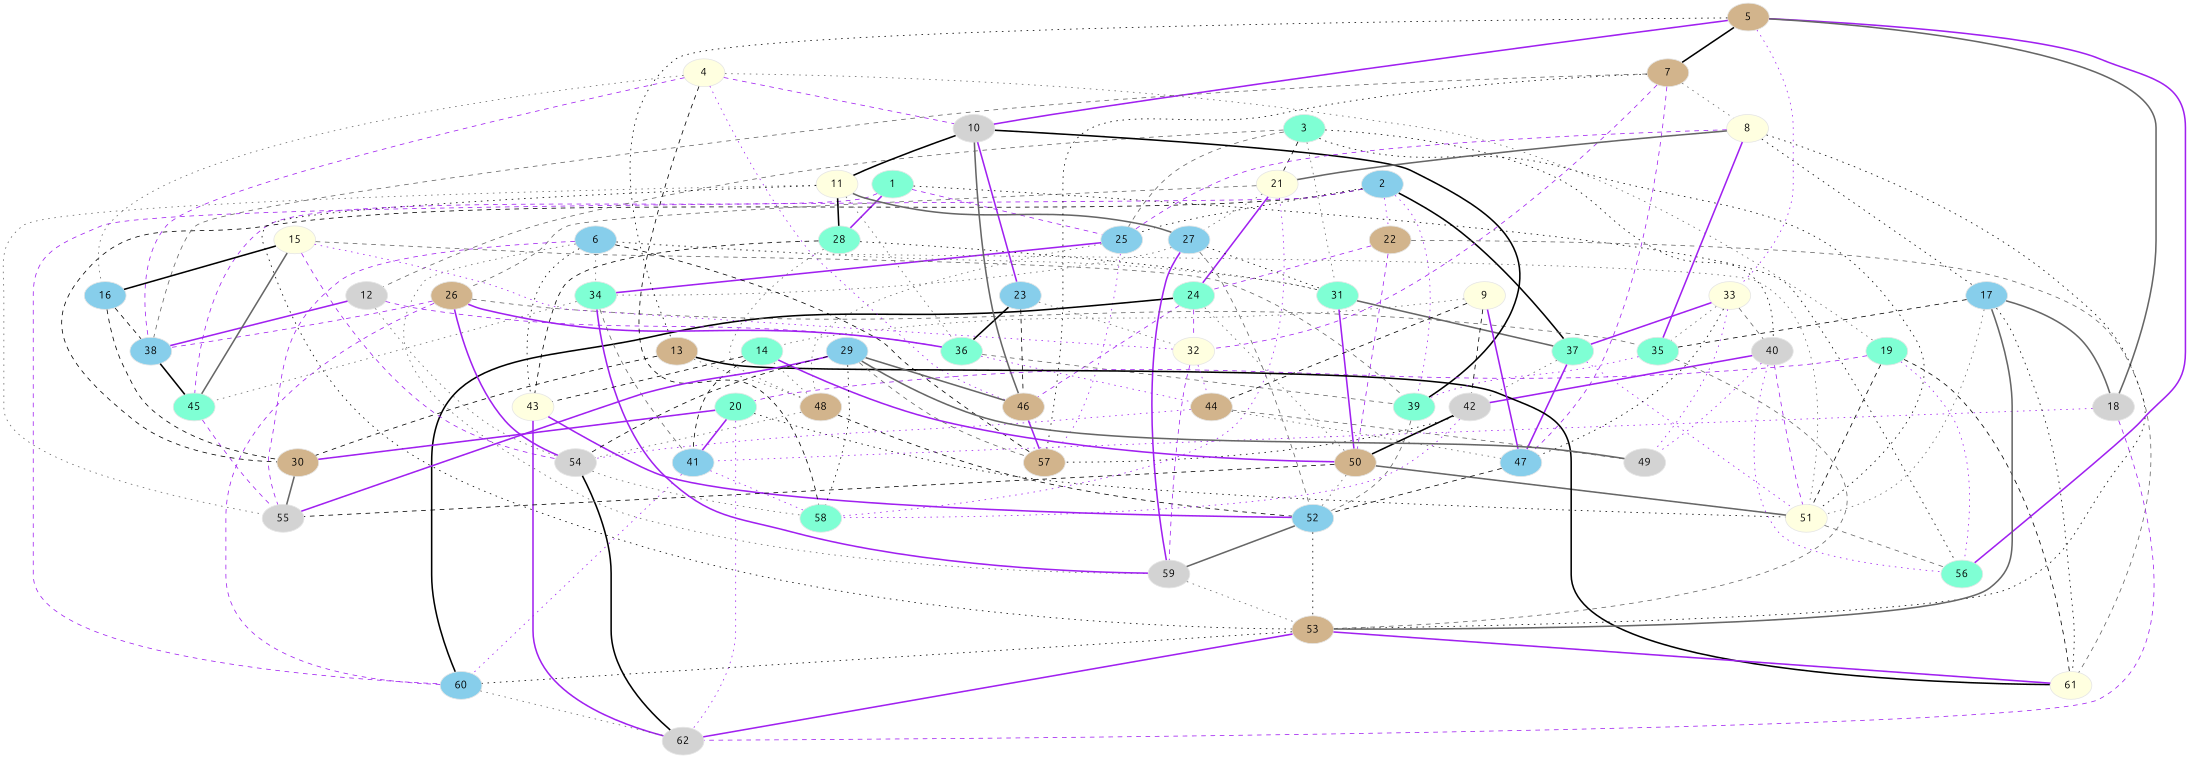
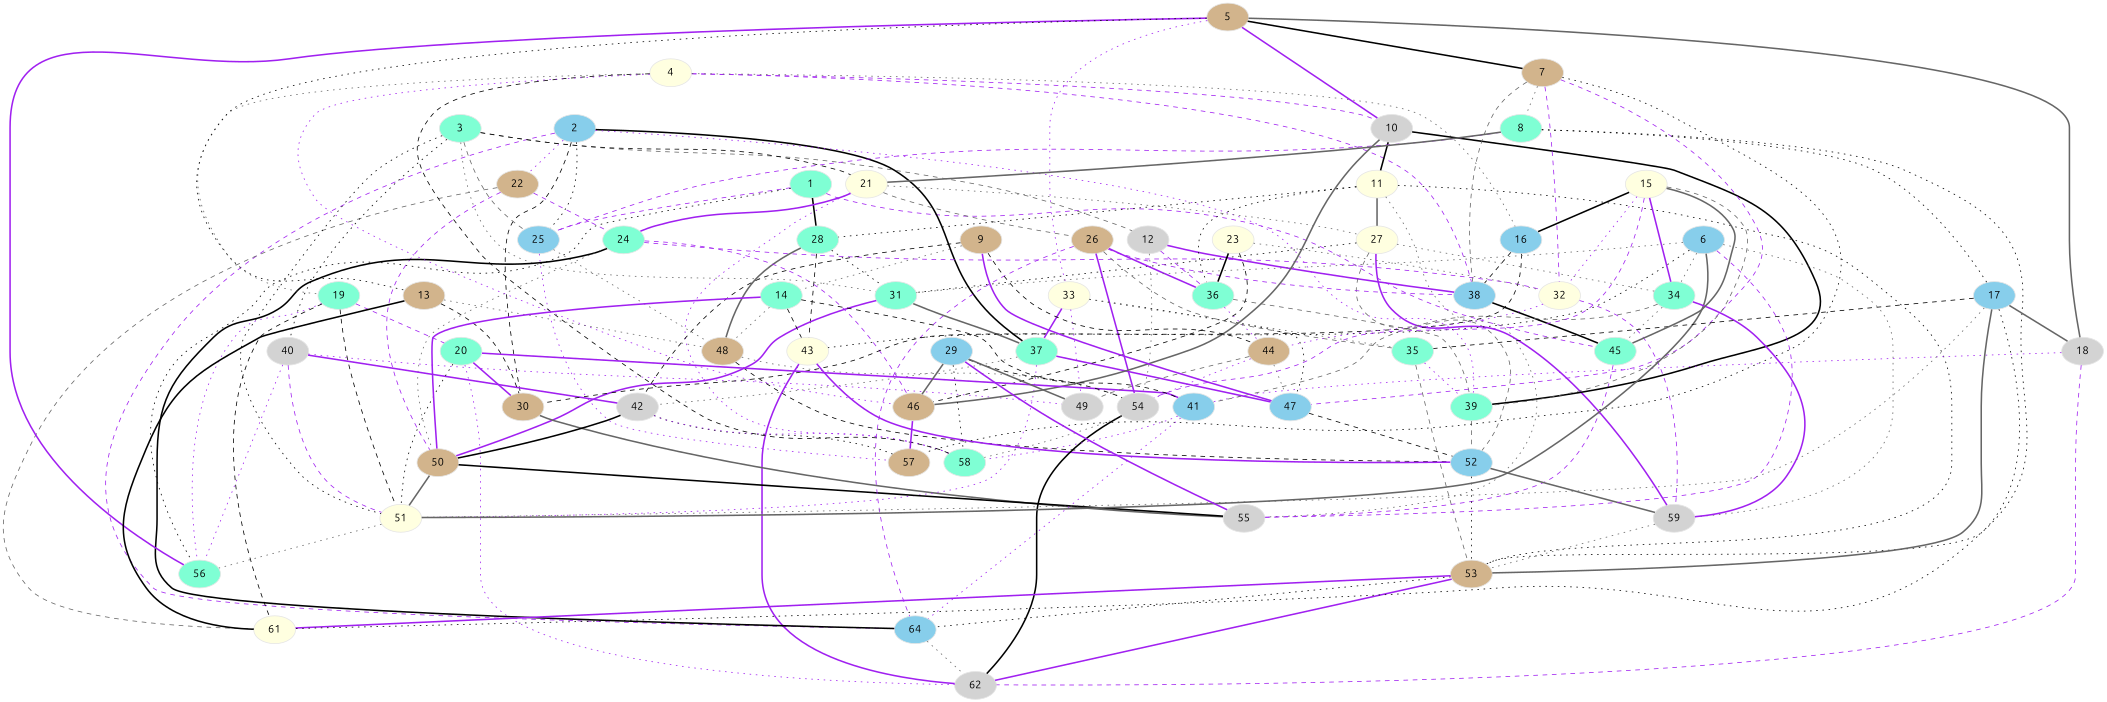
(1748, 128) -> (1521, 128)
(838, 212) -> (1020, 219)
(866, 212) -> (815, 217)
(1000, 222) -> none
(1189, 240) -> (1377, 240)
(1703, 240) -> none
(1274, 259) -> (1402, 491)
(859, 268) -> (1660, 240)
(902, 271) -> (1249, 204)
(1020, 296) -> (1233, 240)
(1485, 296) -> (981, 240)
(817, 309) -> none
(1751, 323) -> none
(734, 339) -> (745, 293)
(925, 411) -> none
(845, 489) -> (841, 490)
(1330, 495) -> none
(1884, 546) -> (300, 546)
(461, 685) -> (915, 630)
